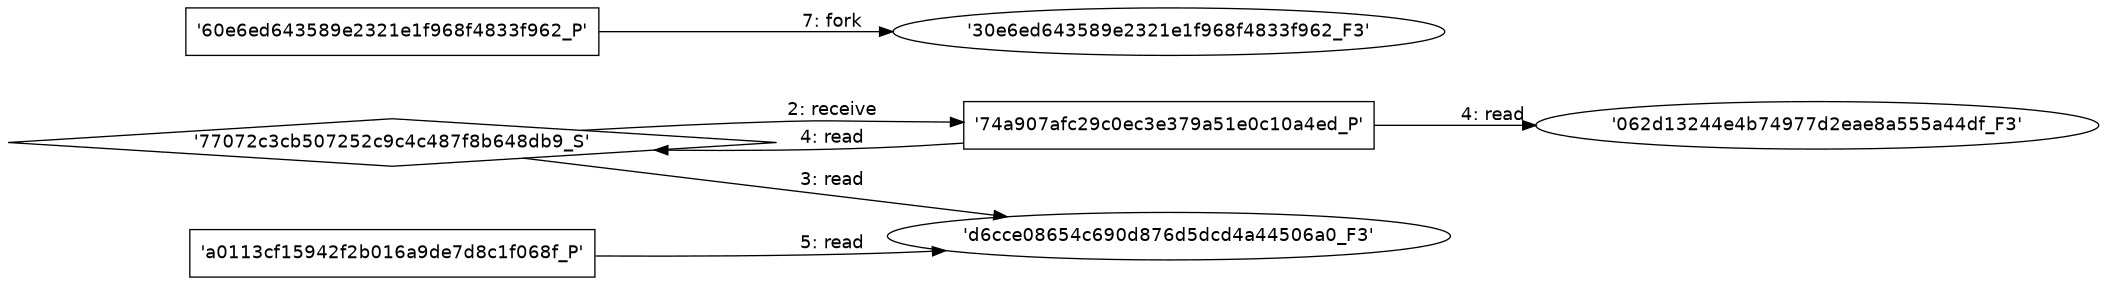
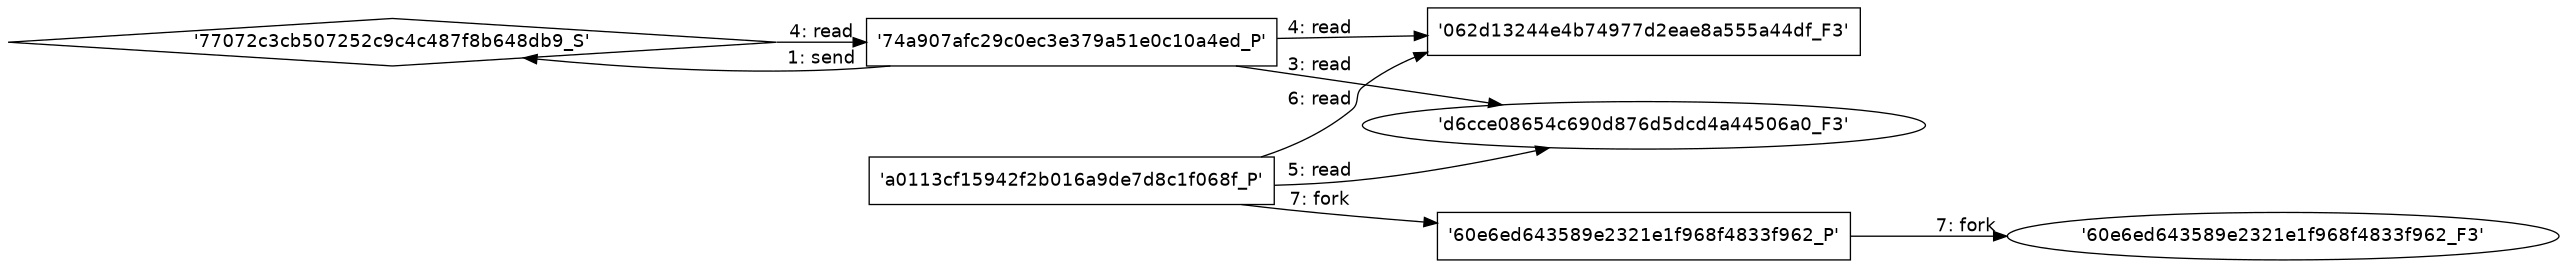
(1169, 32) -> (2283, 236)
(832, 110) -> (822, 32)
none -> (1345, 115)
(1817, 125) -> (1644, 32)
(832, 138) -> (822, 59)
(759, 187) -> (1350, 83)
none -> (1333, 214)
